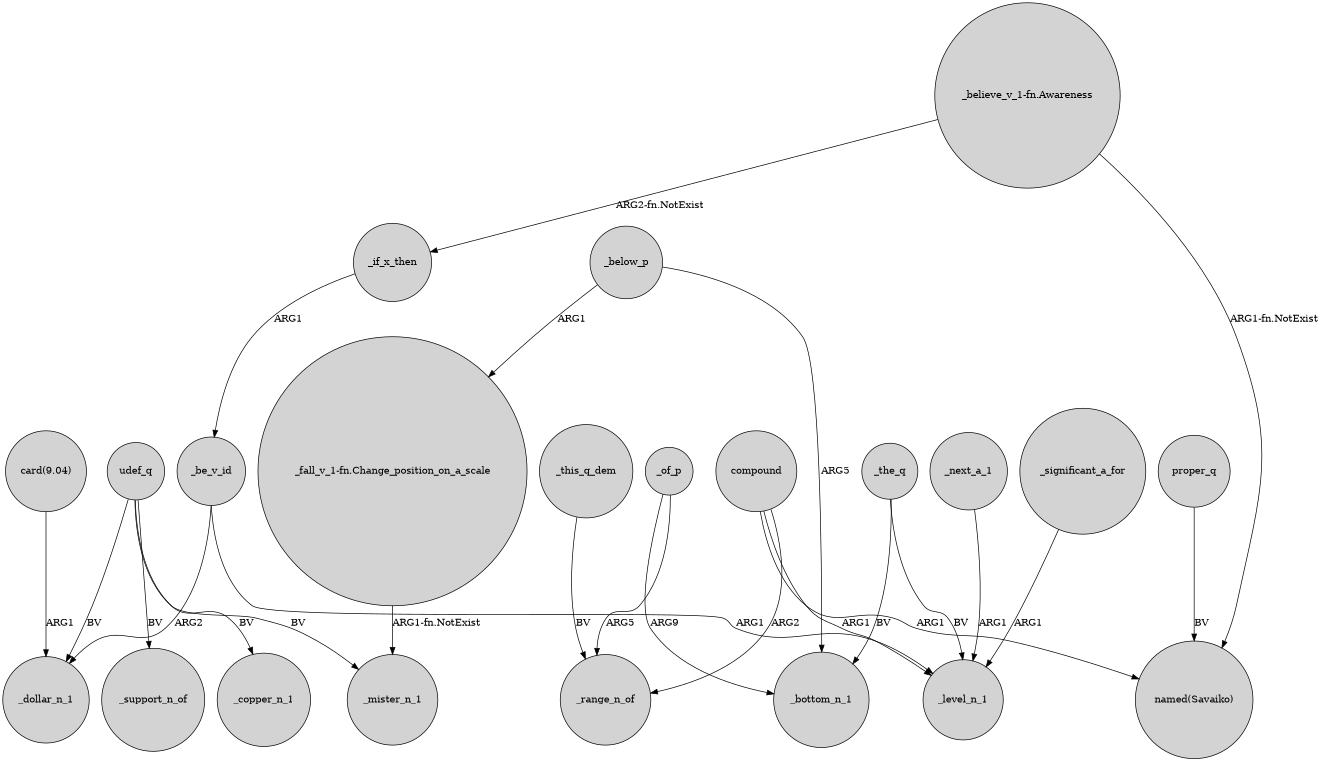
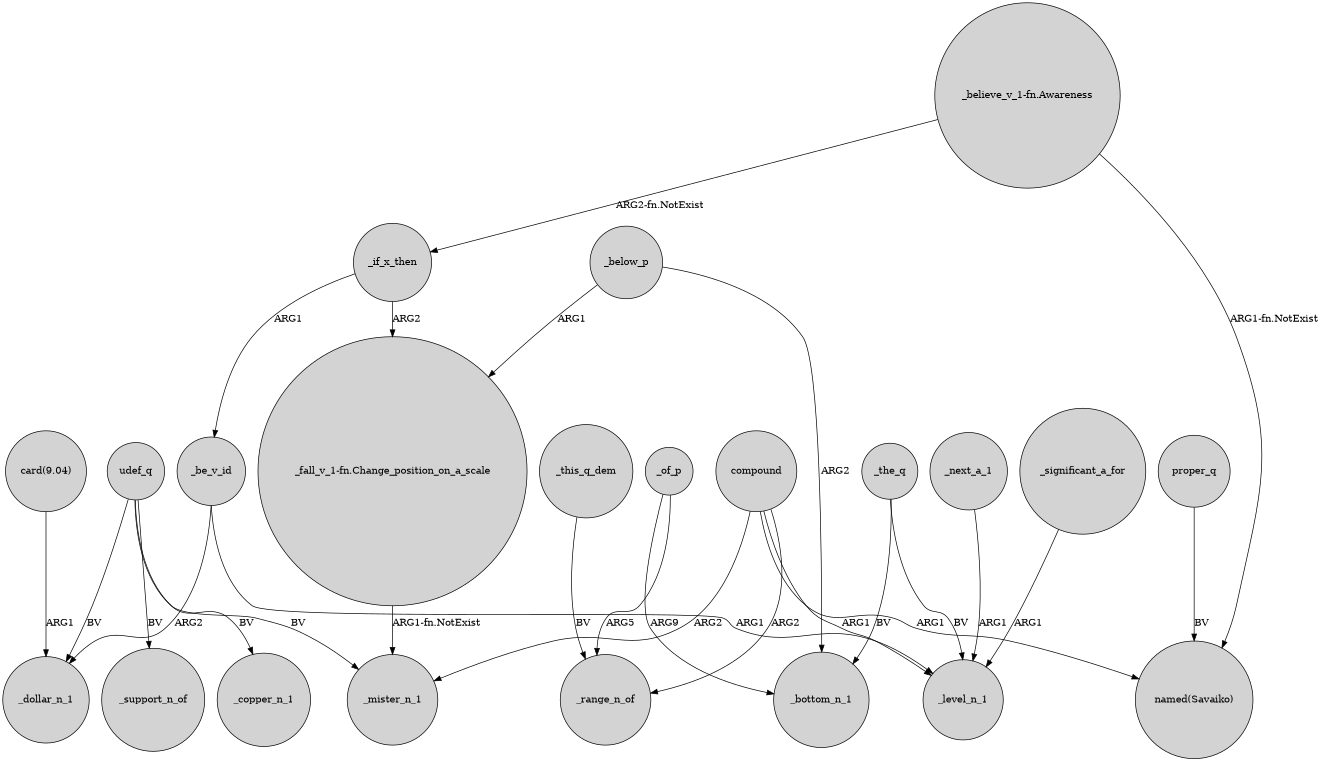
none -> (393, 316)
(836, 471) -> (836, 471)
none -> (628, 640)
